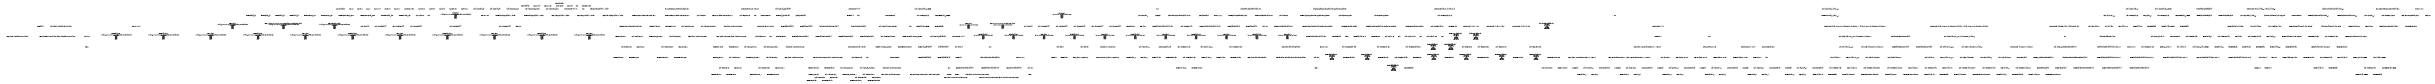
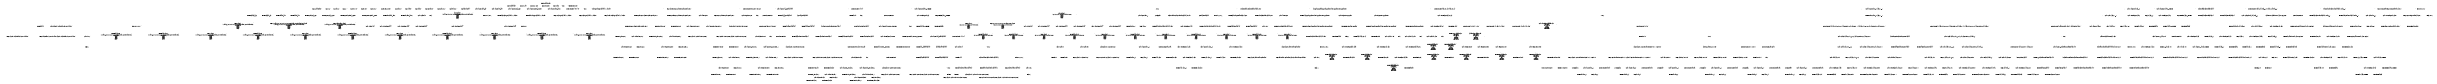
(559, 3) -> (546, 3)
none -> (441, 9)
none -> (465, 9)
(327, 16) -> (328, 16)
(1901, 47) -> (1900, 47)
(965, 68) -> (964, 68)
(1680, 75) -> none
